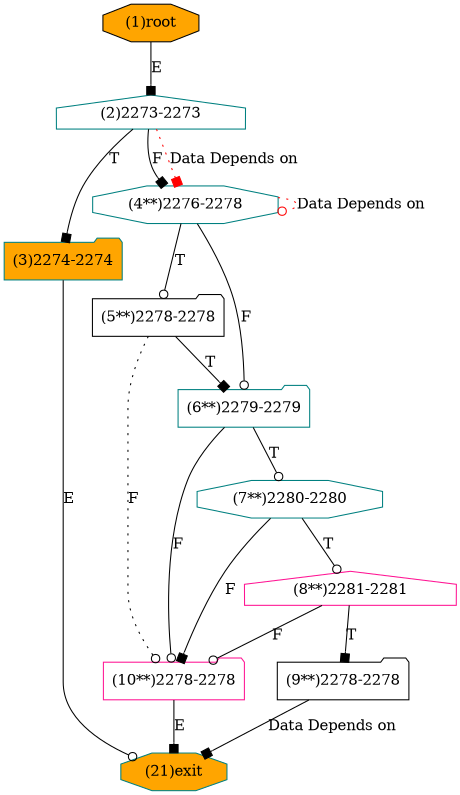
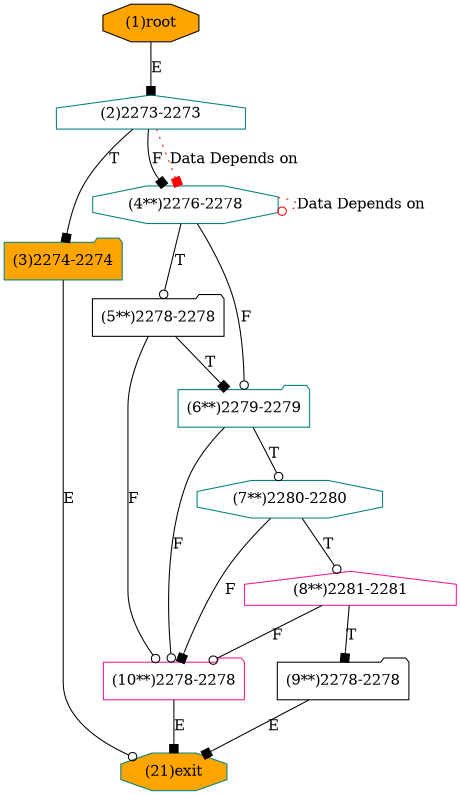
(128, 497) -> (128, 497)
(332, 726) -> (274, 726)
